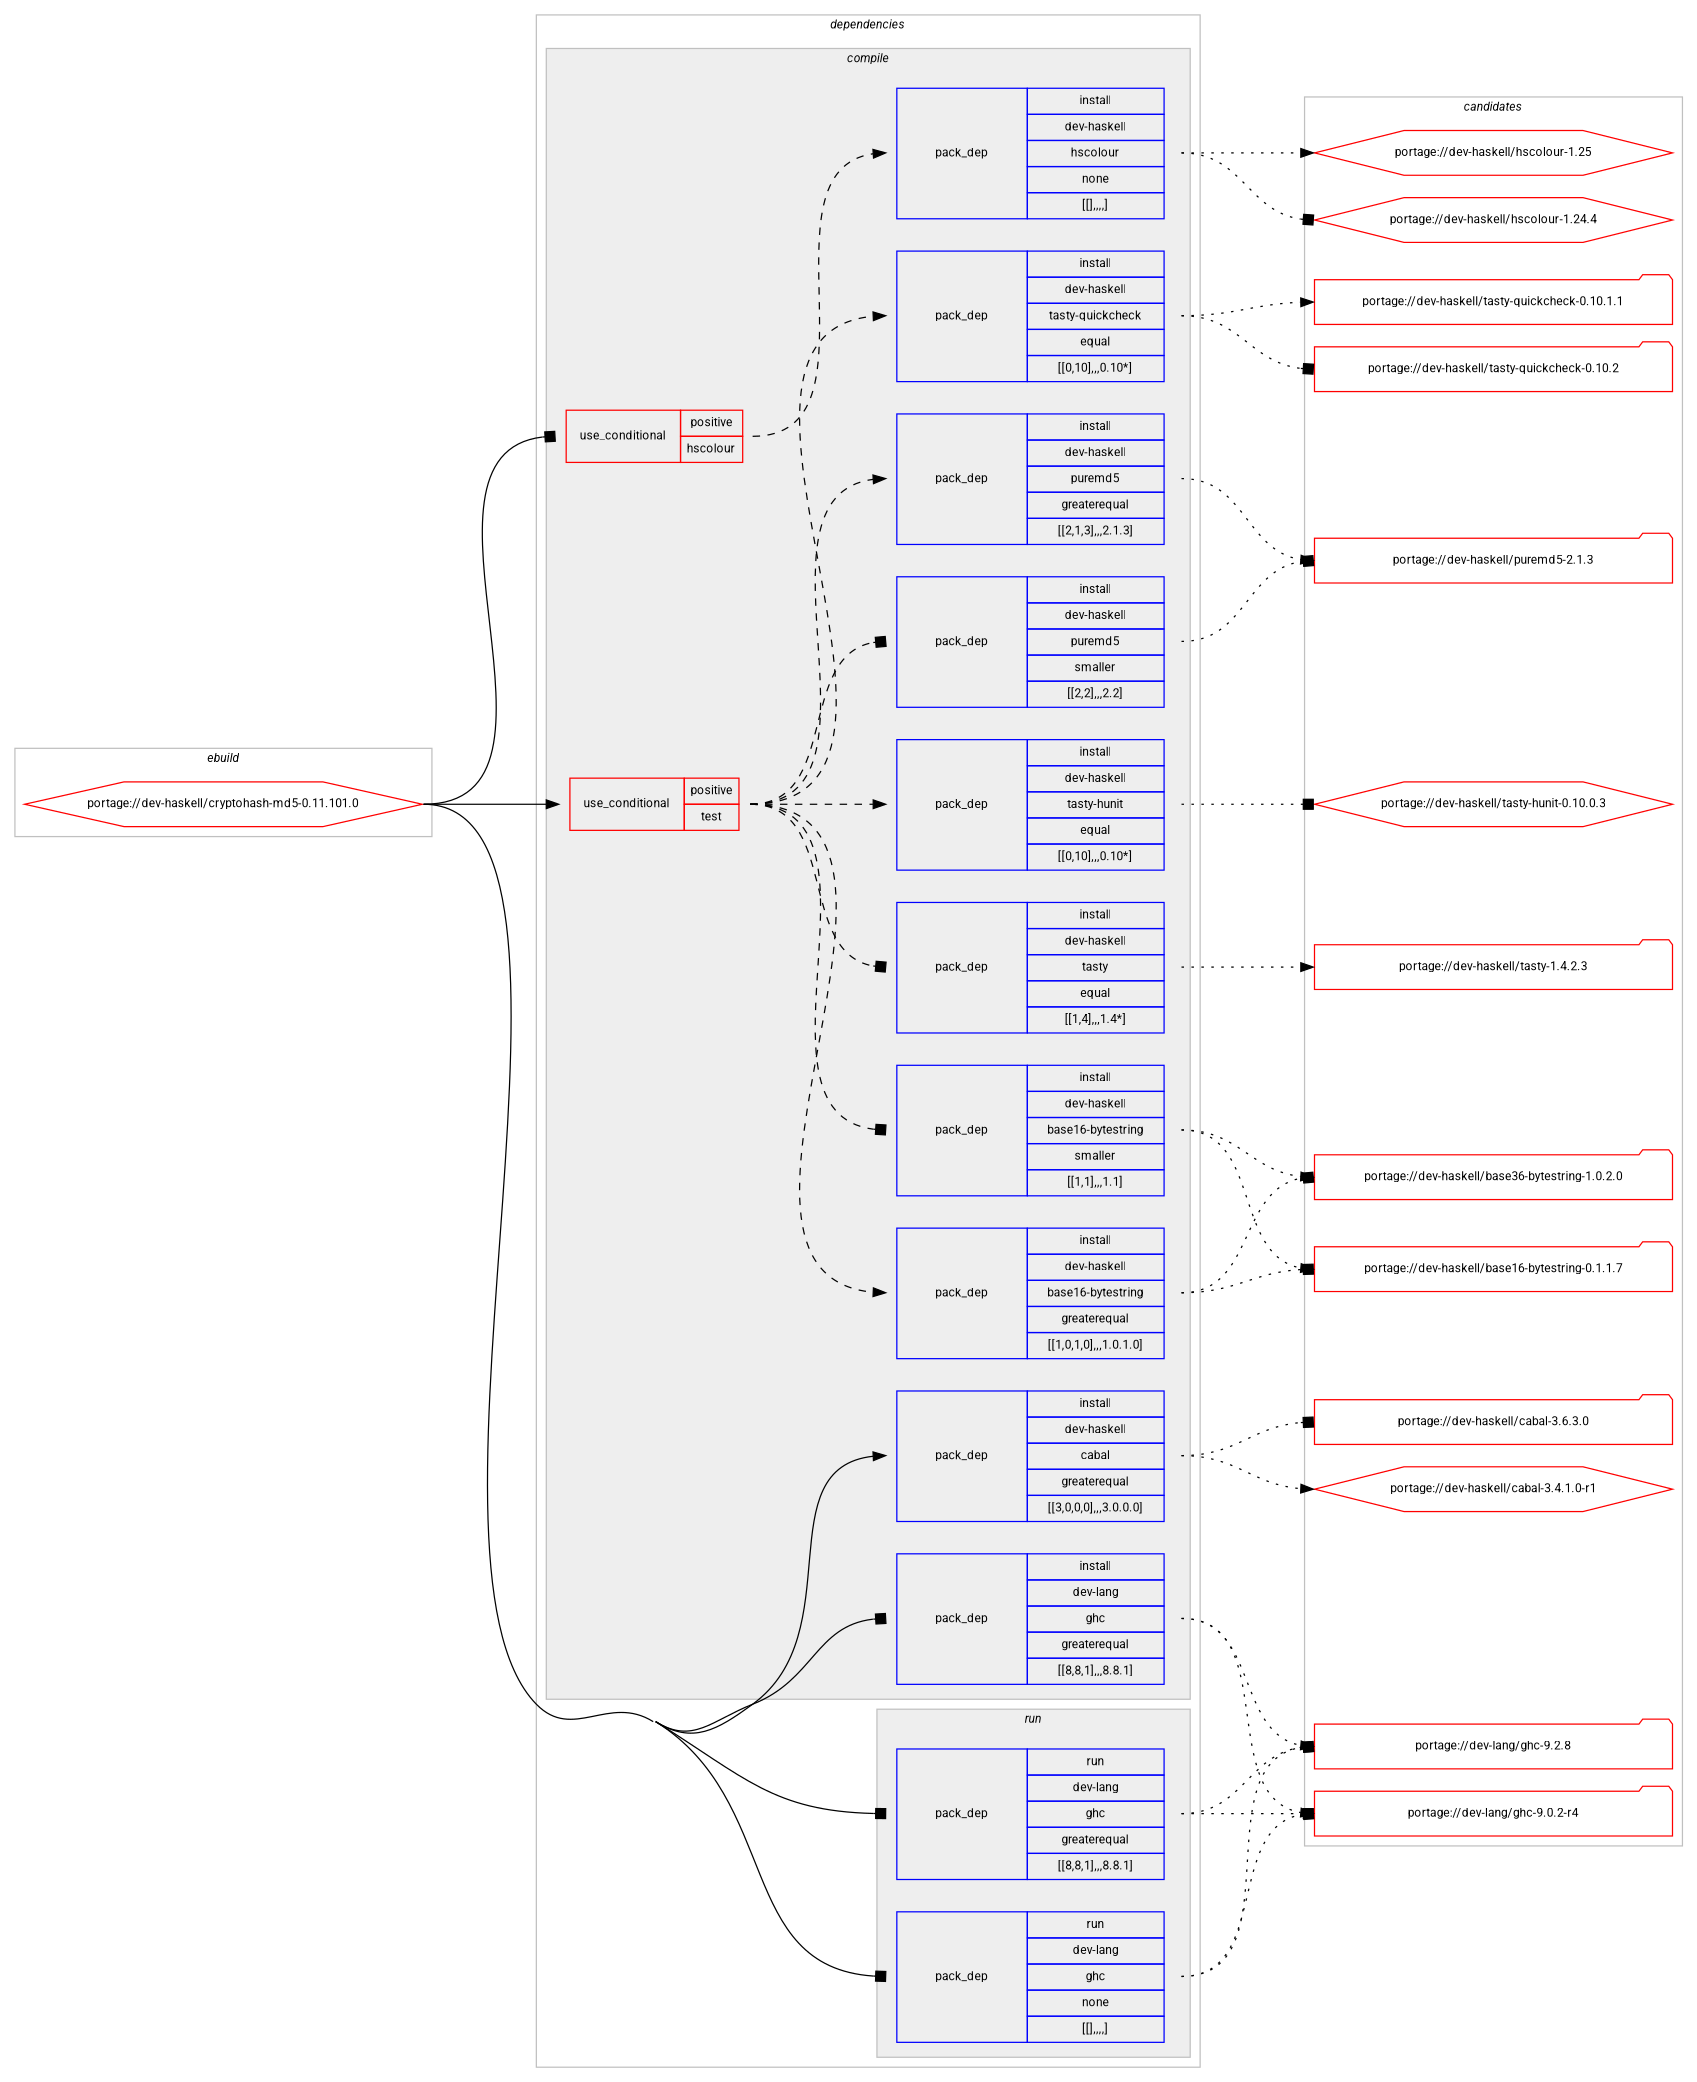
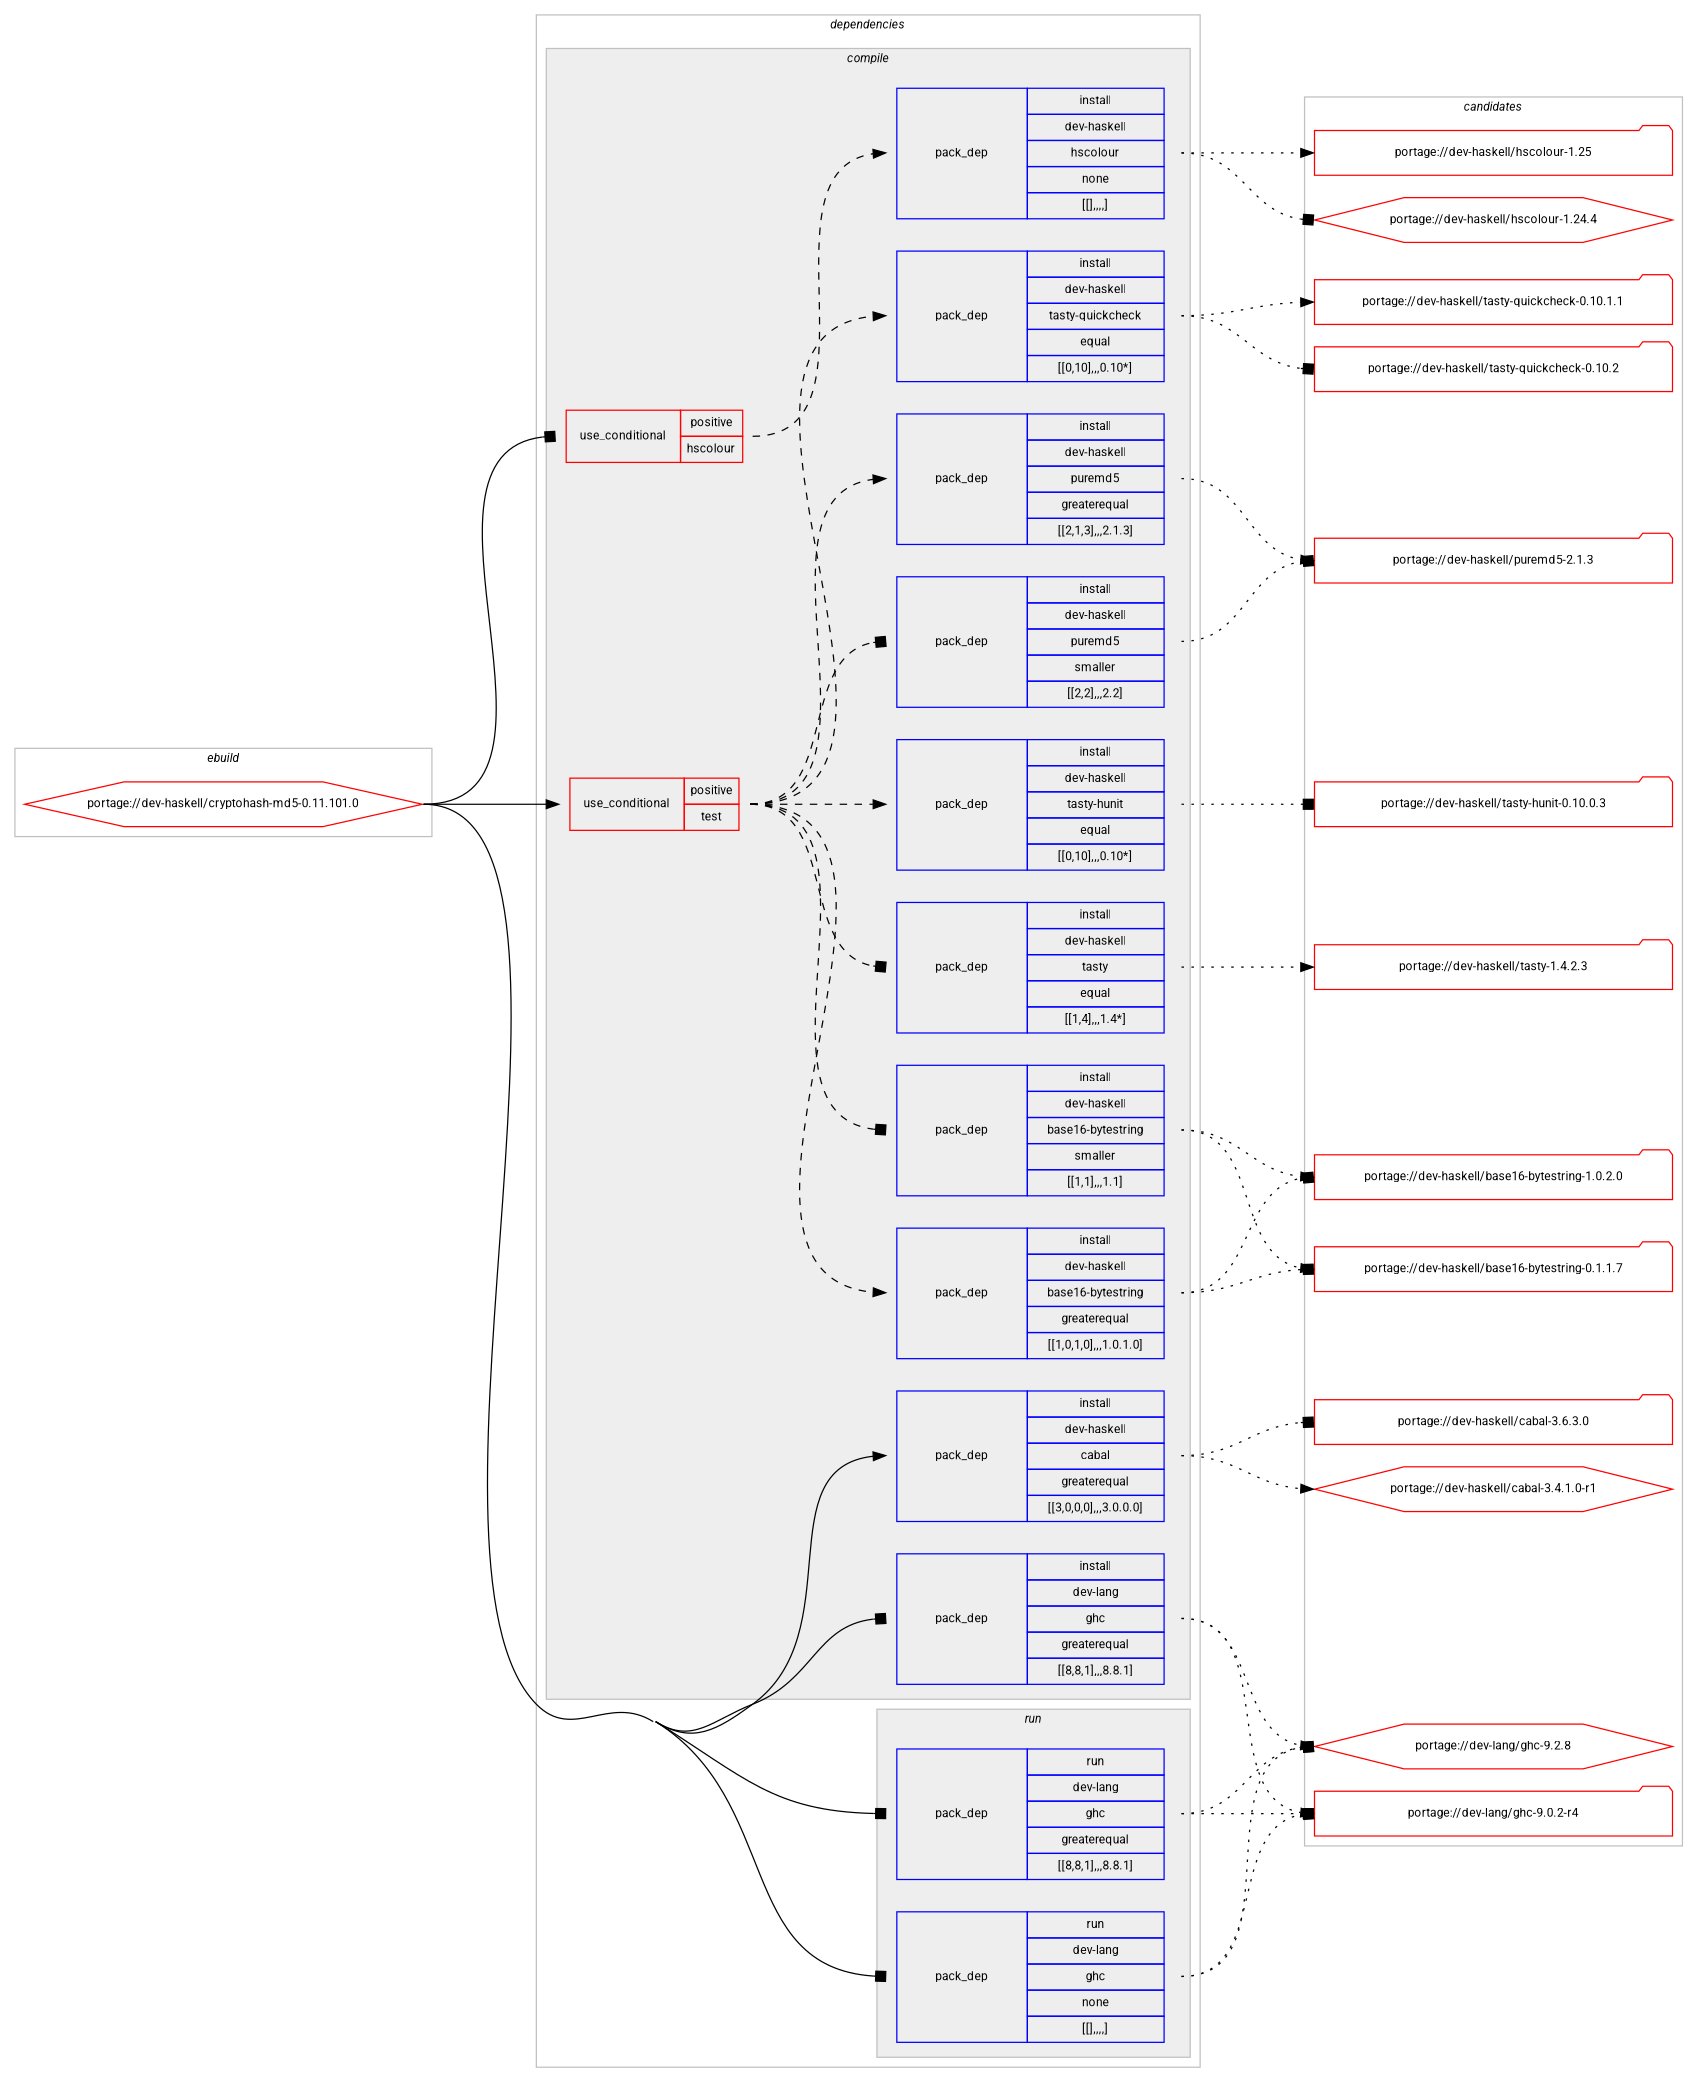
(1494, 153) -> (1494, 153)
(1494, 804) -> (1494, 804)
(1494, 1177) -> (1494, 1177)
(1494, 1746) -> (1494, 1746)
